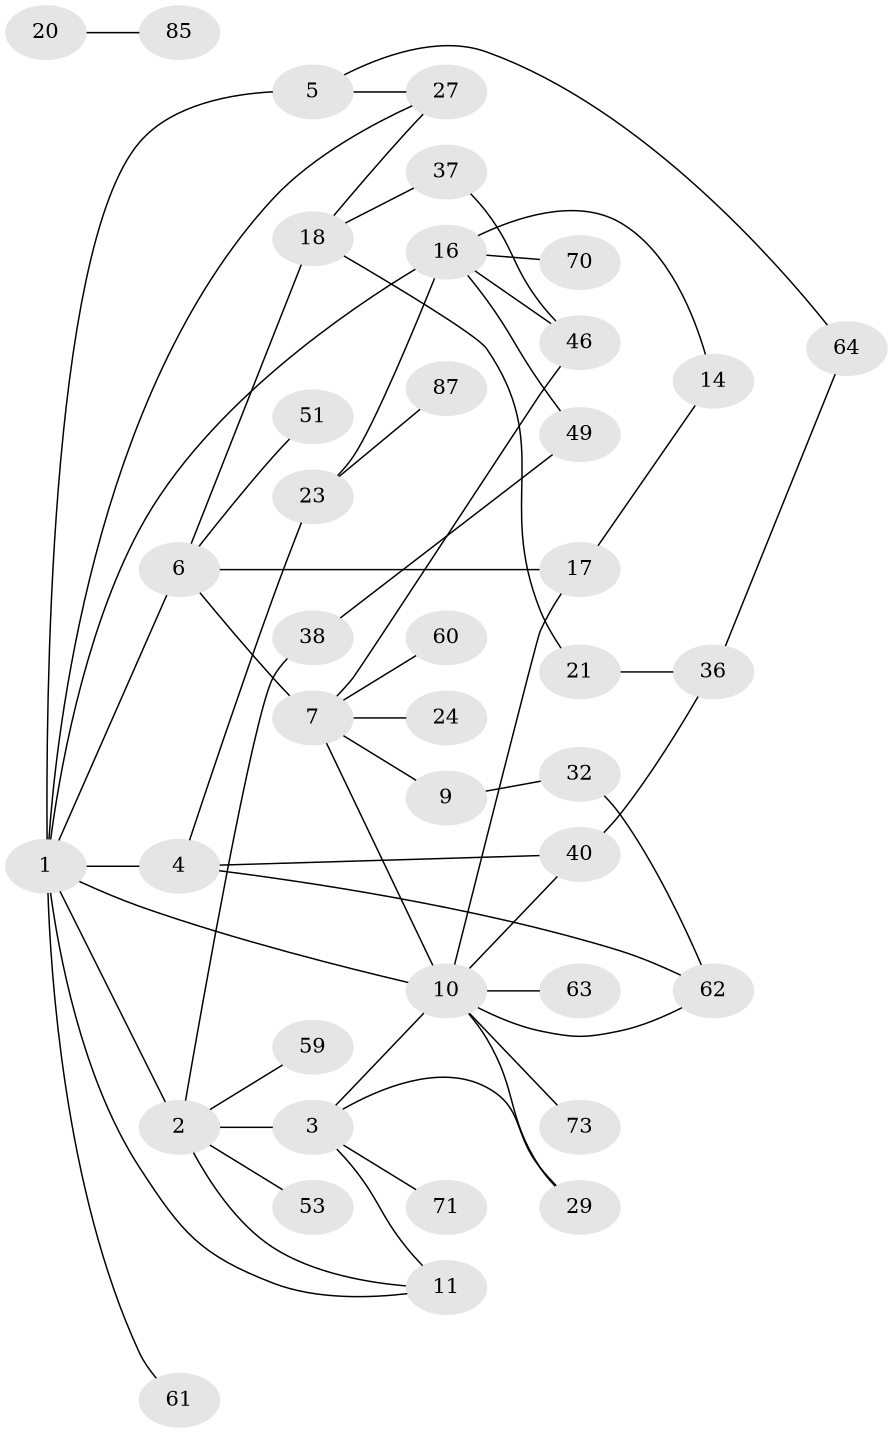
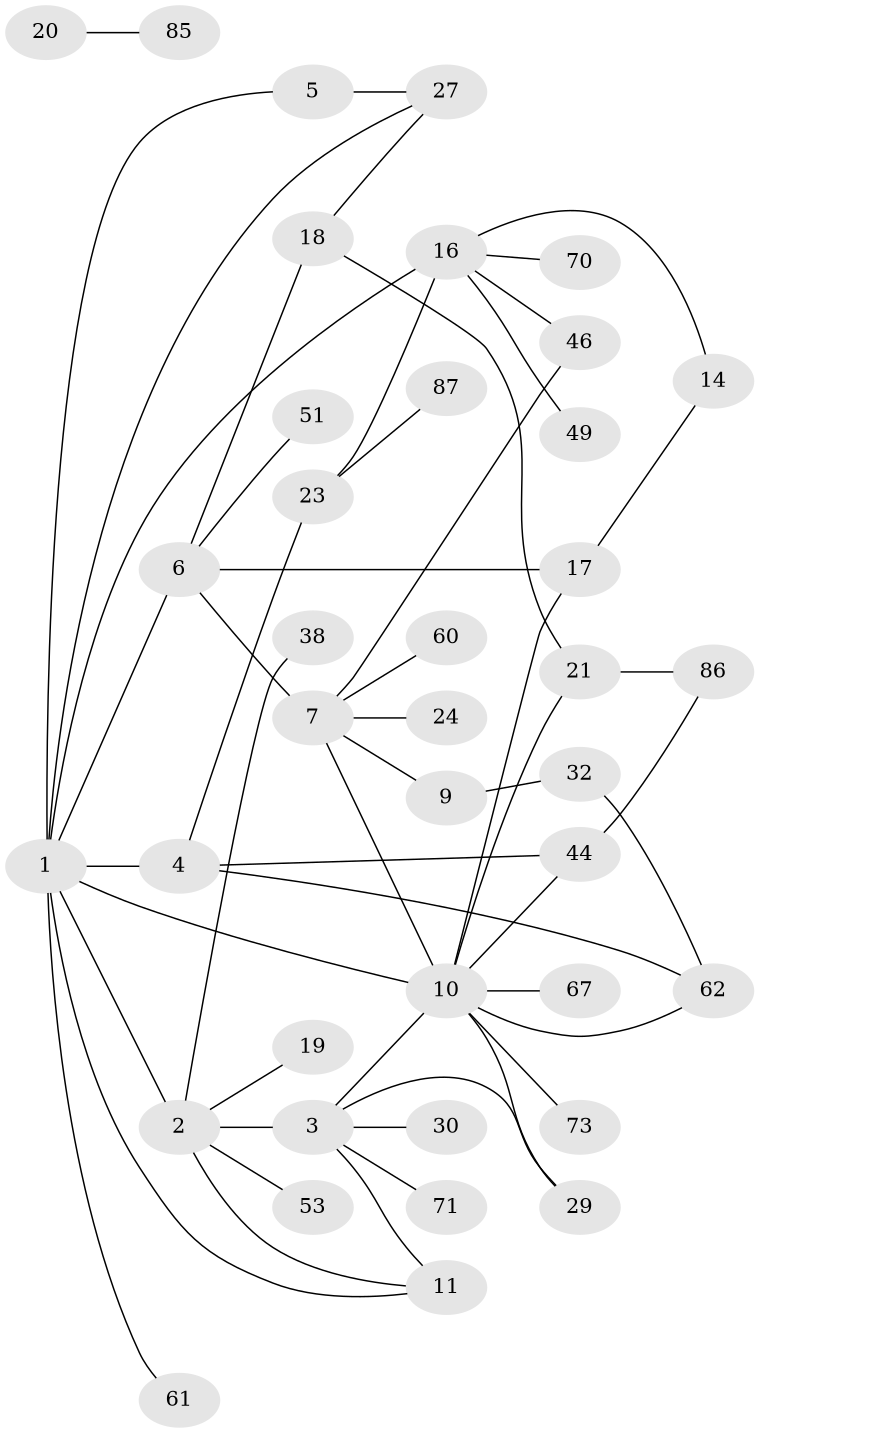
(446, 172) -> none
(847, 349) -> none
(425, 553) -> none
(713, 672) -> (713, 672)
none -> (501, 827)
(580, 854) -> (580, 854)
(580, 991) -> (580, 991)
(313, 1047) -> (313, 1047)
none -> (446, 1127)
